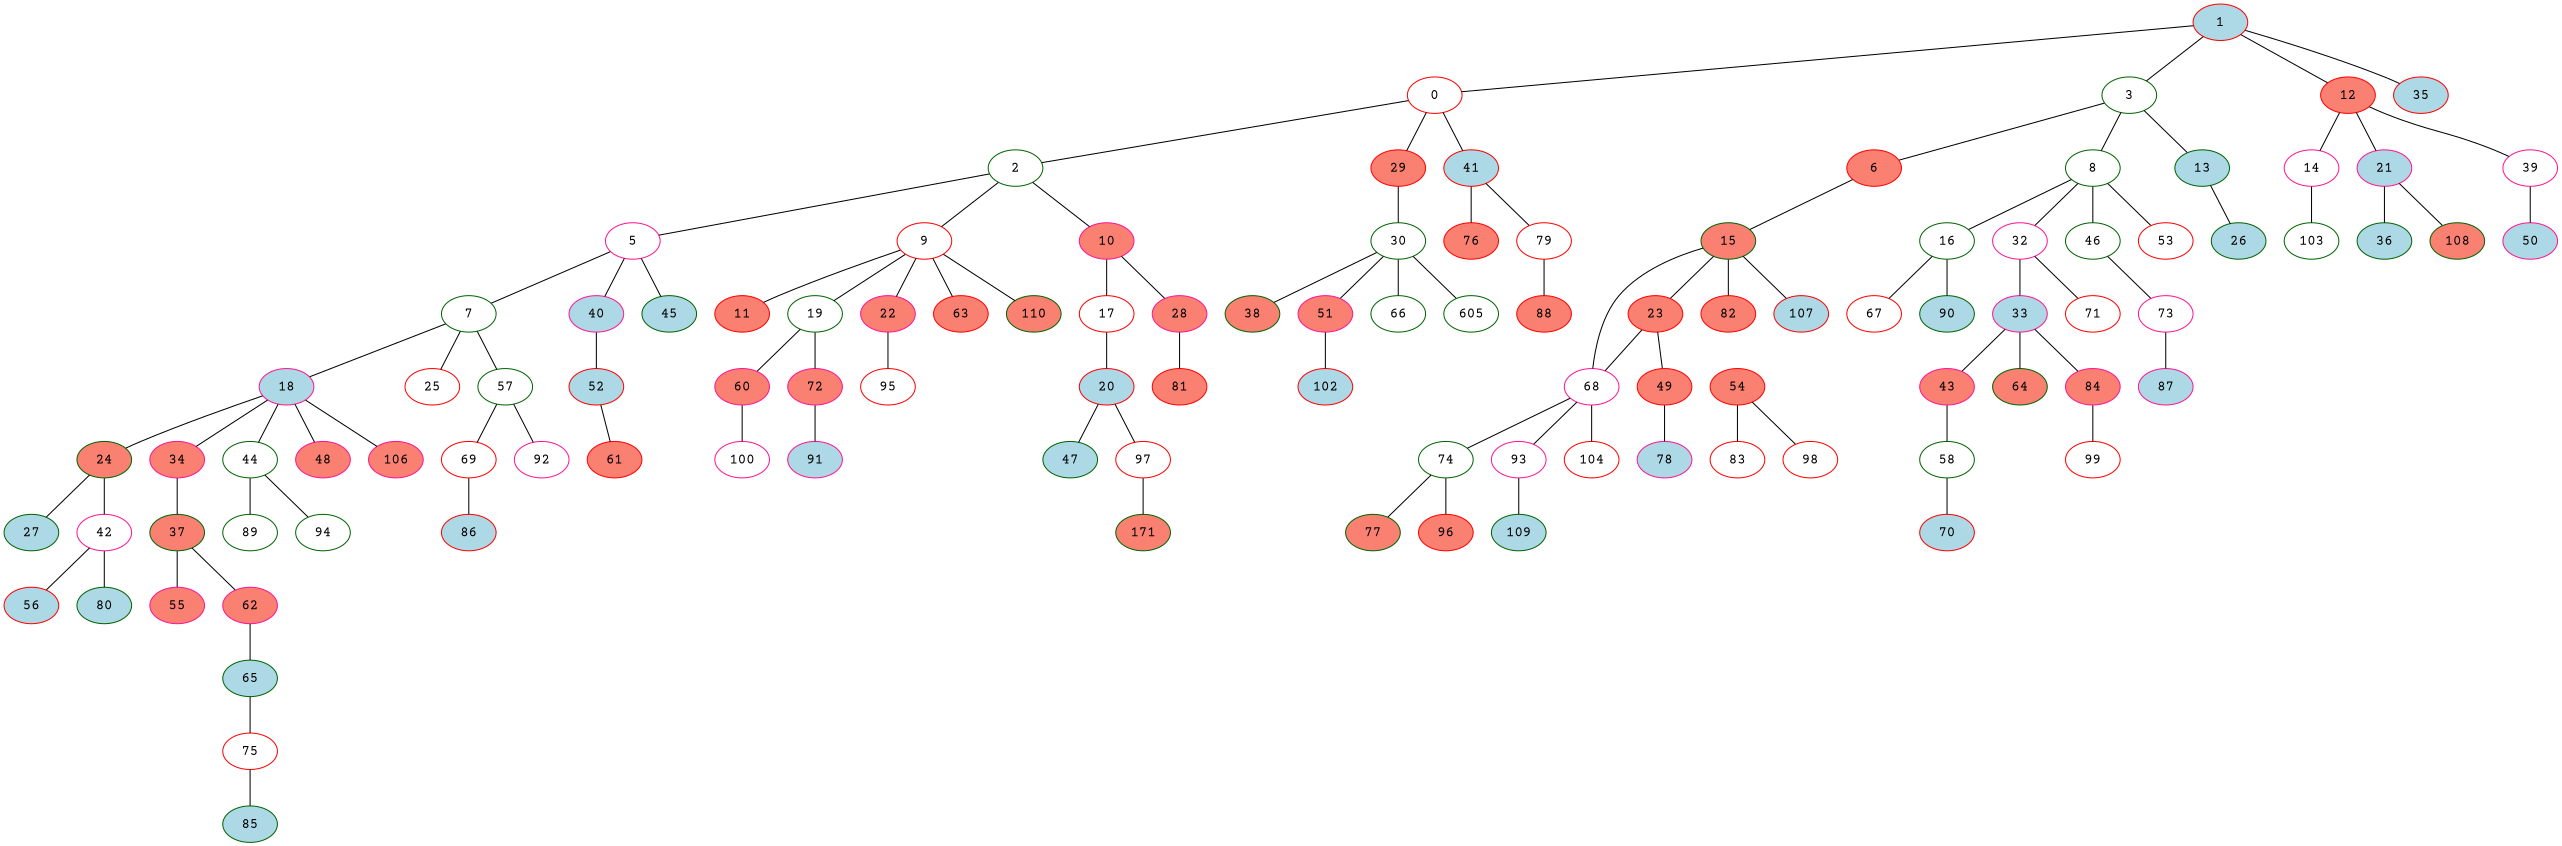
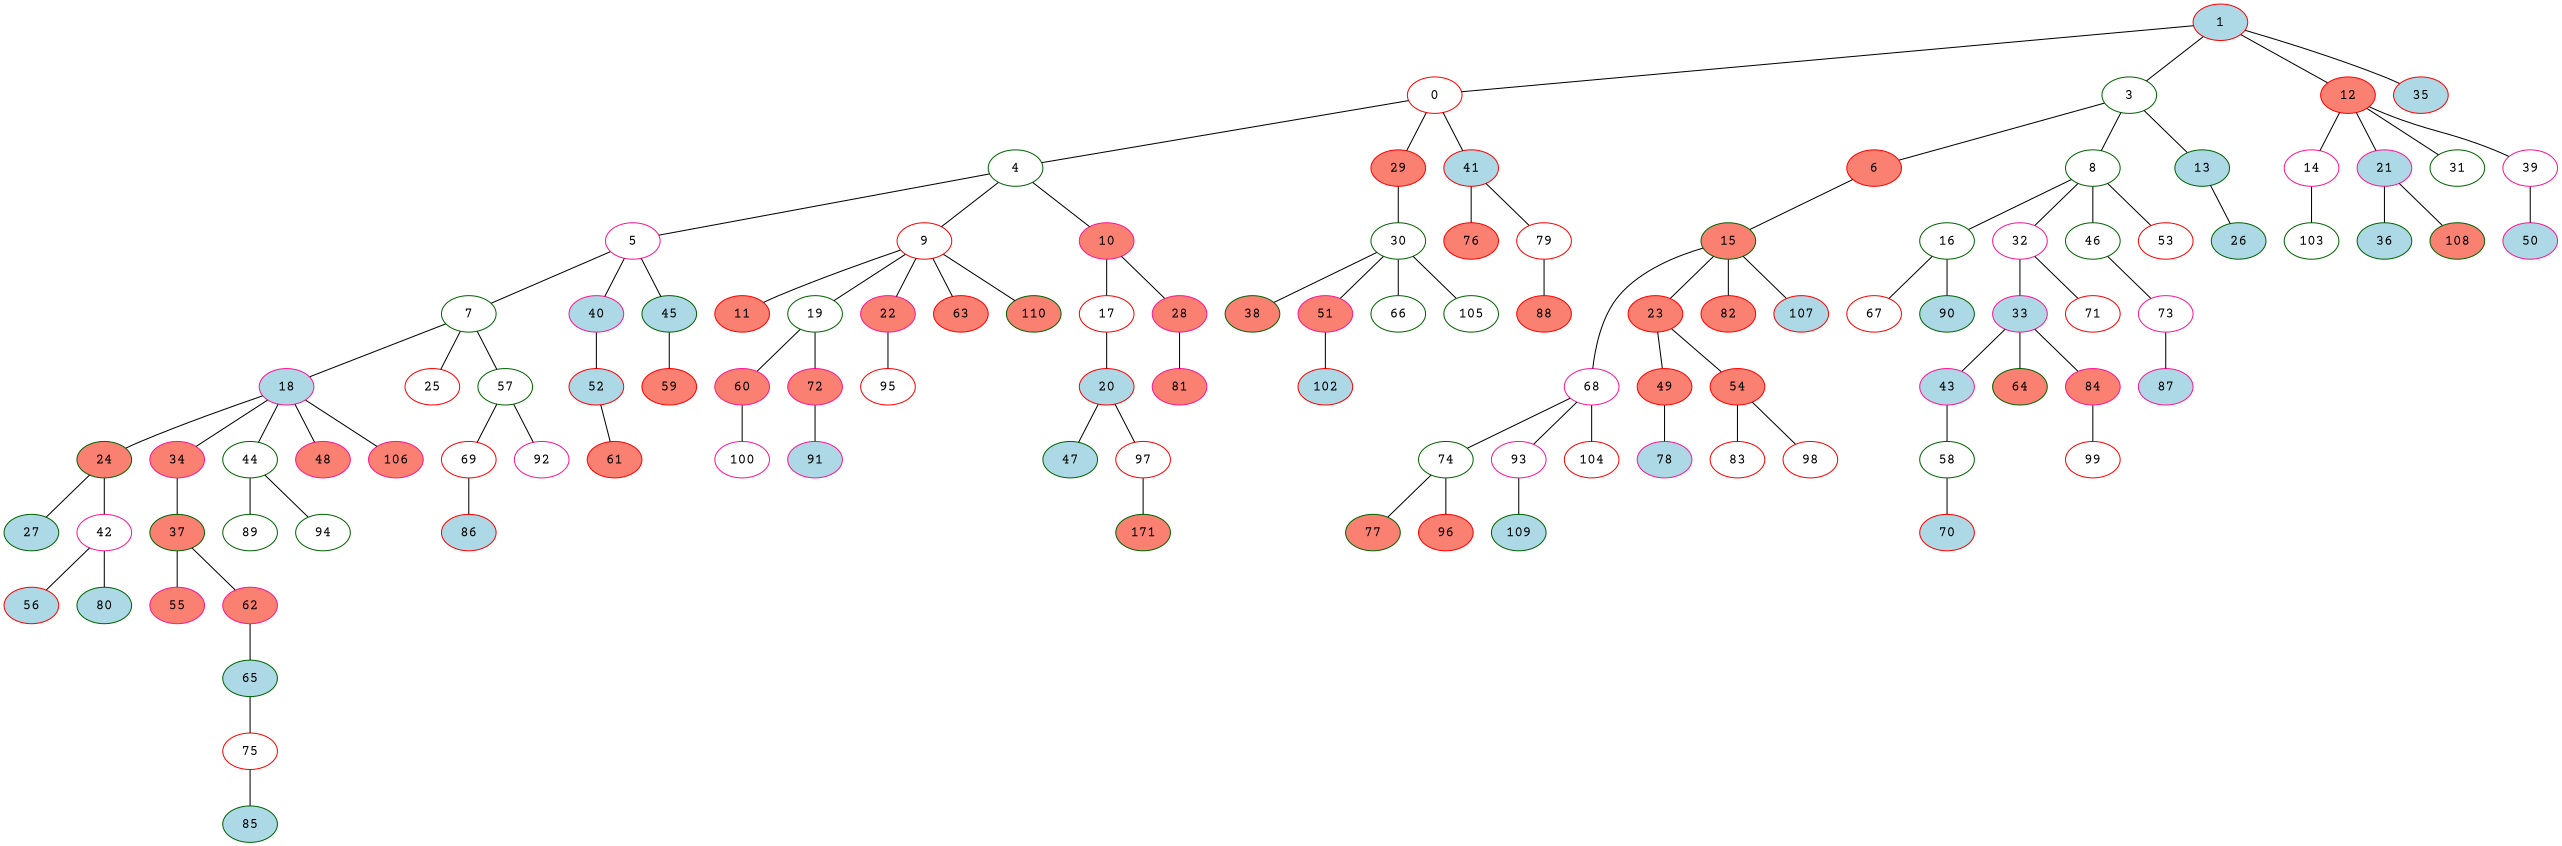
(1016, 168) -> (1016, 168)
none -> (2457, 168)
(1471, 314) -> (1471, 314)
(1623, 350) -> (1696, 350)
none -> (669, 387)
(1180, 387) -> (1180, 387)
(1947, 387) -> (1947, 387)
